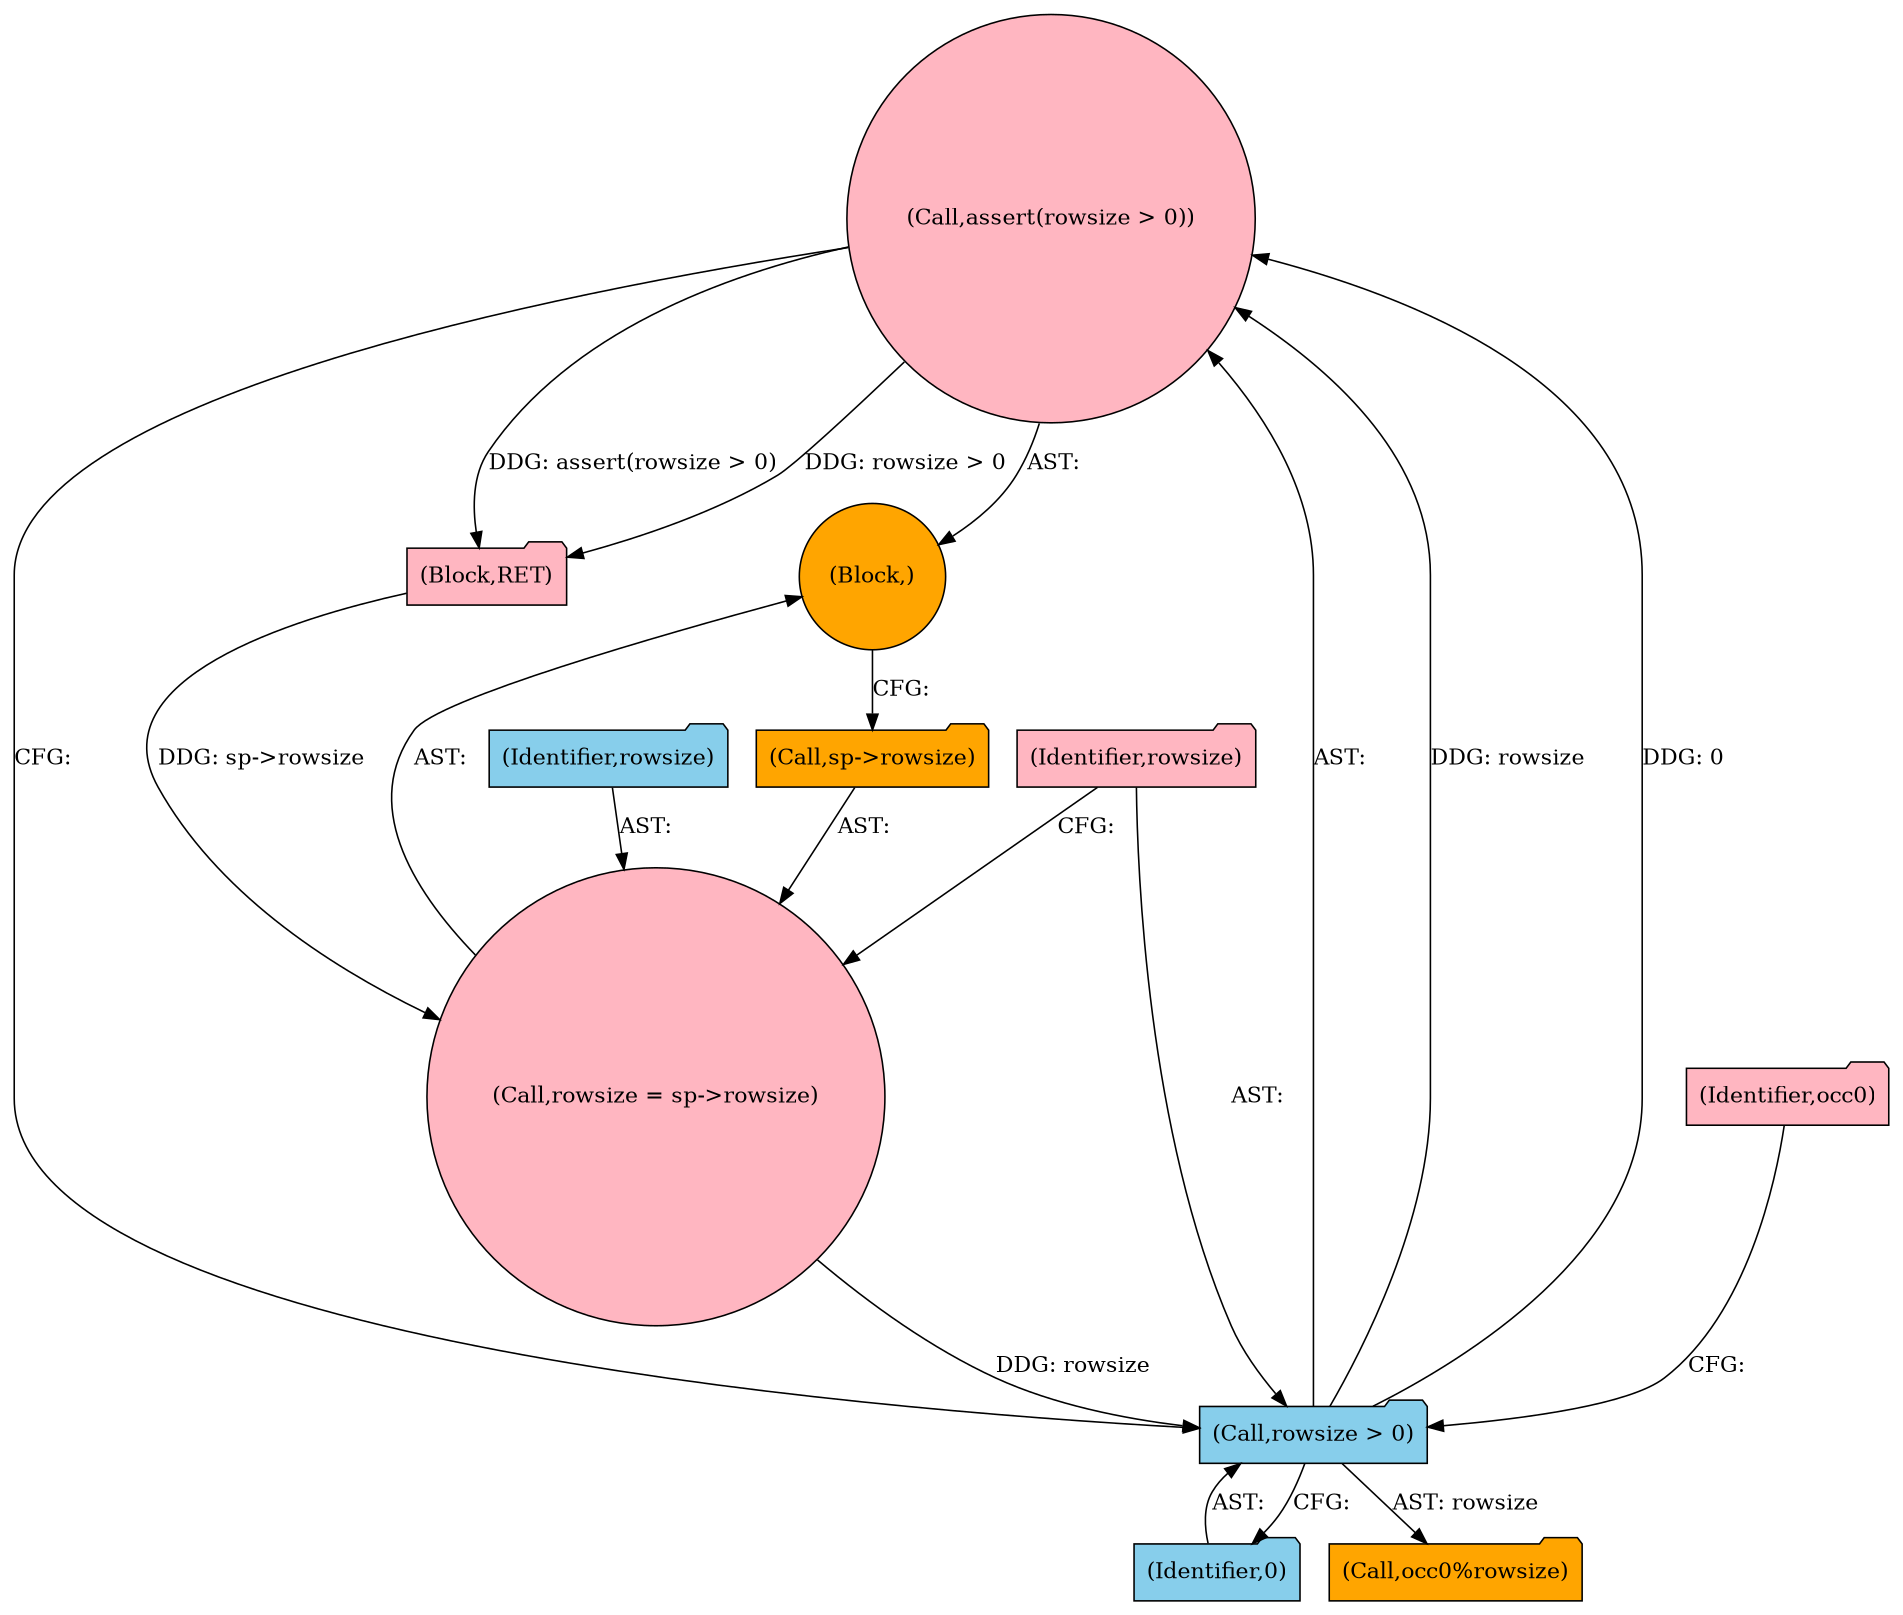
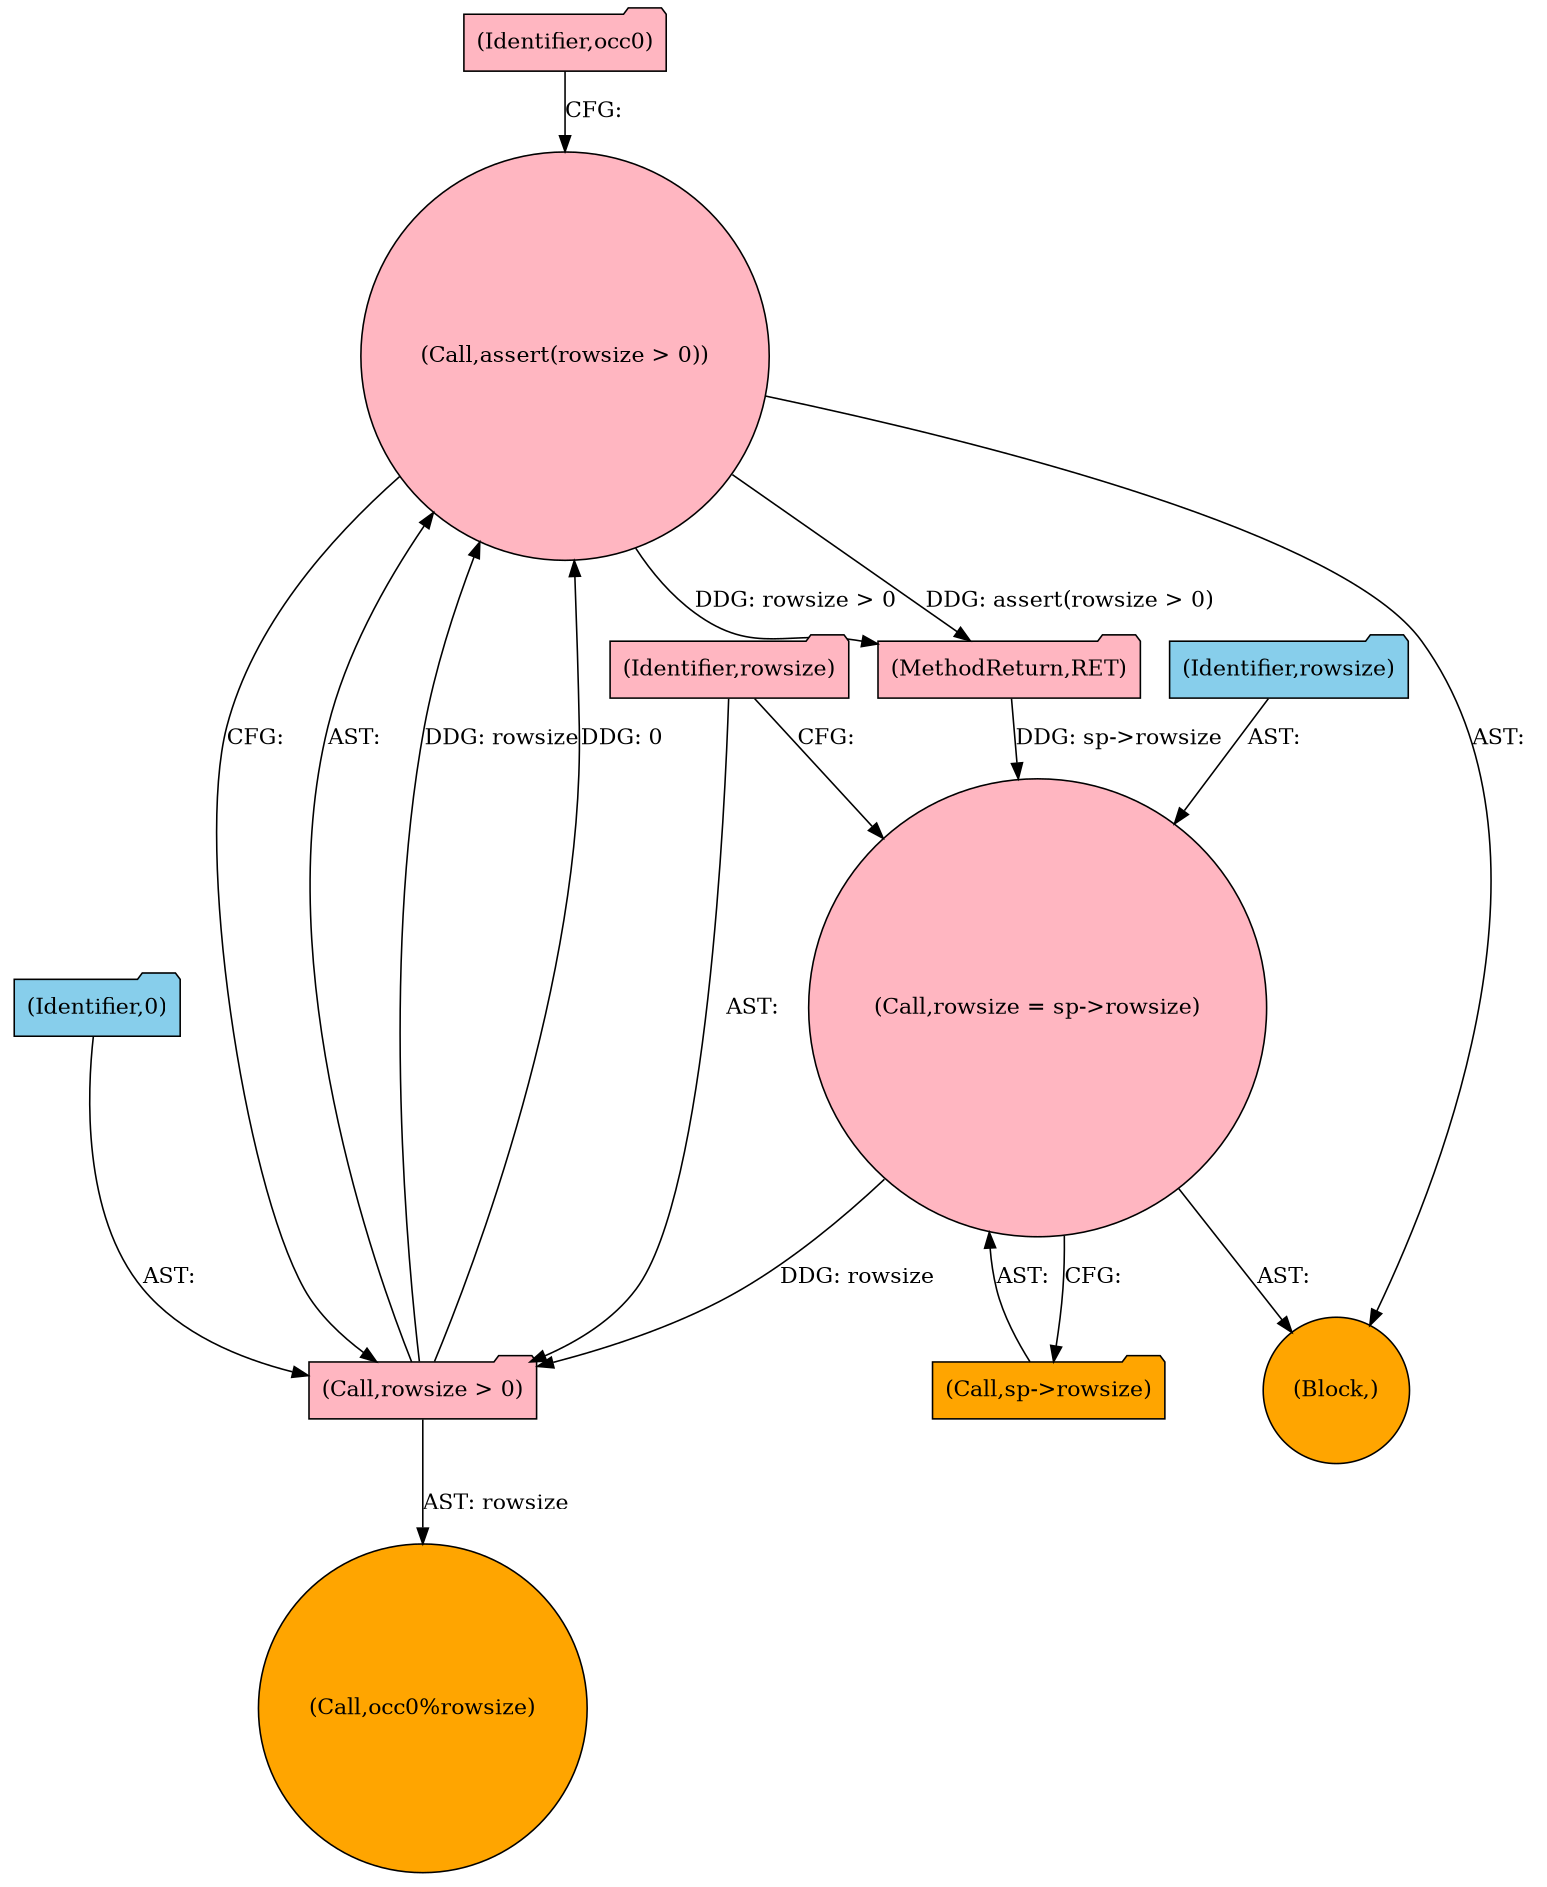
(487, 577) -> (1009, 670)
(872, 682) -> (1063, 1291)
(1686, 1358) -> (565, 103)
(1313, 1435) -> (423, 1390)
(1288, 1500) -> none
(1456, 1572) -> (423, 1708)
